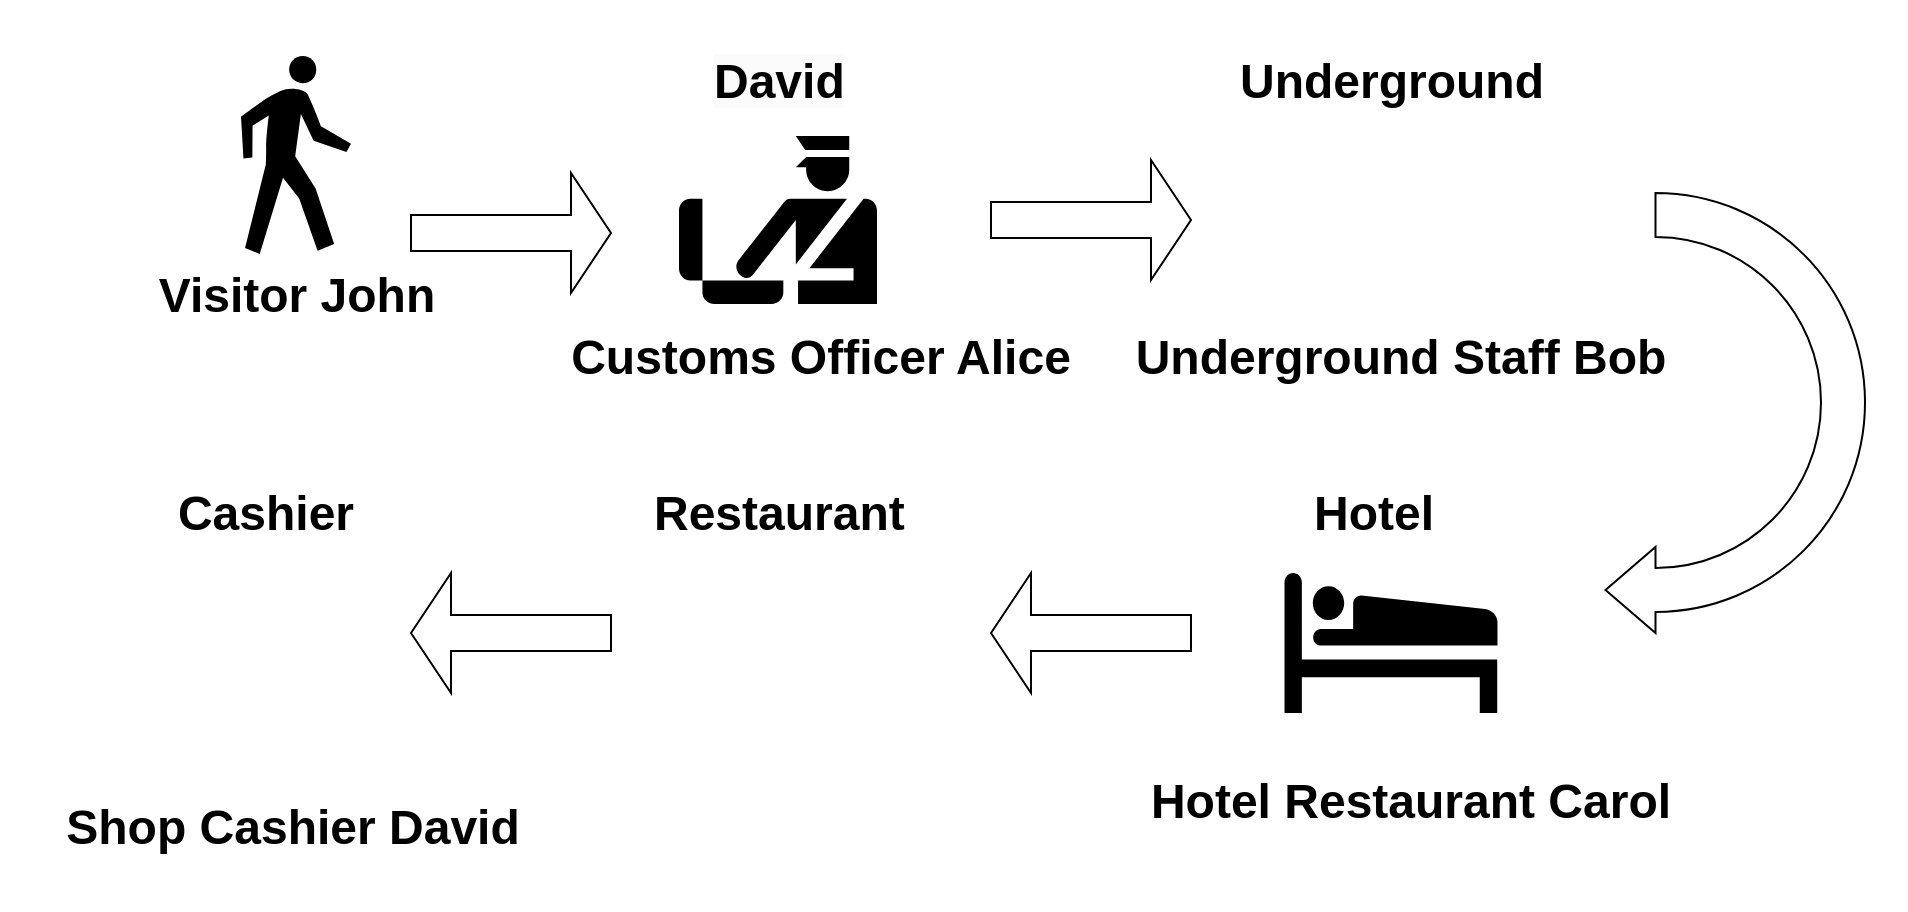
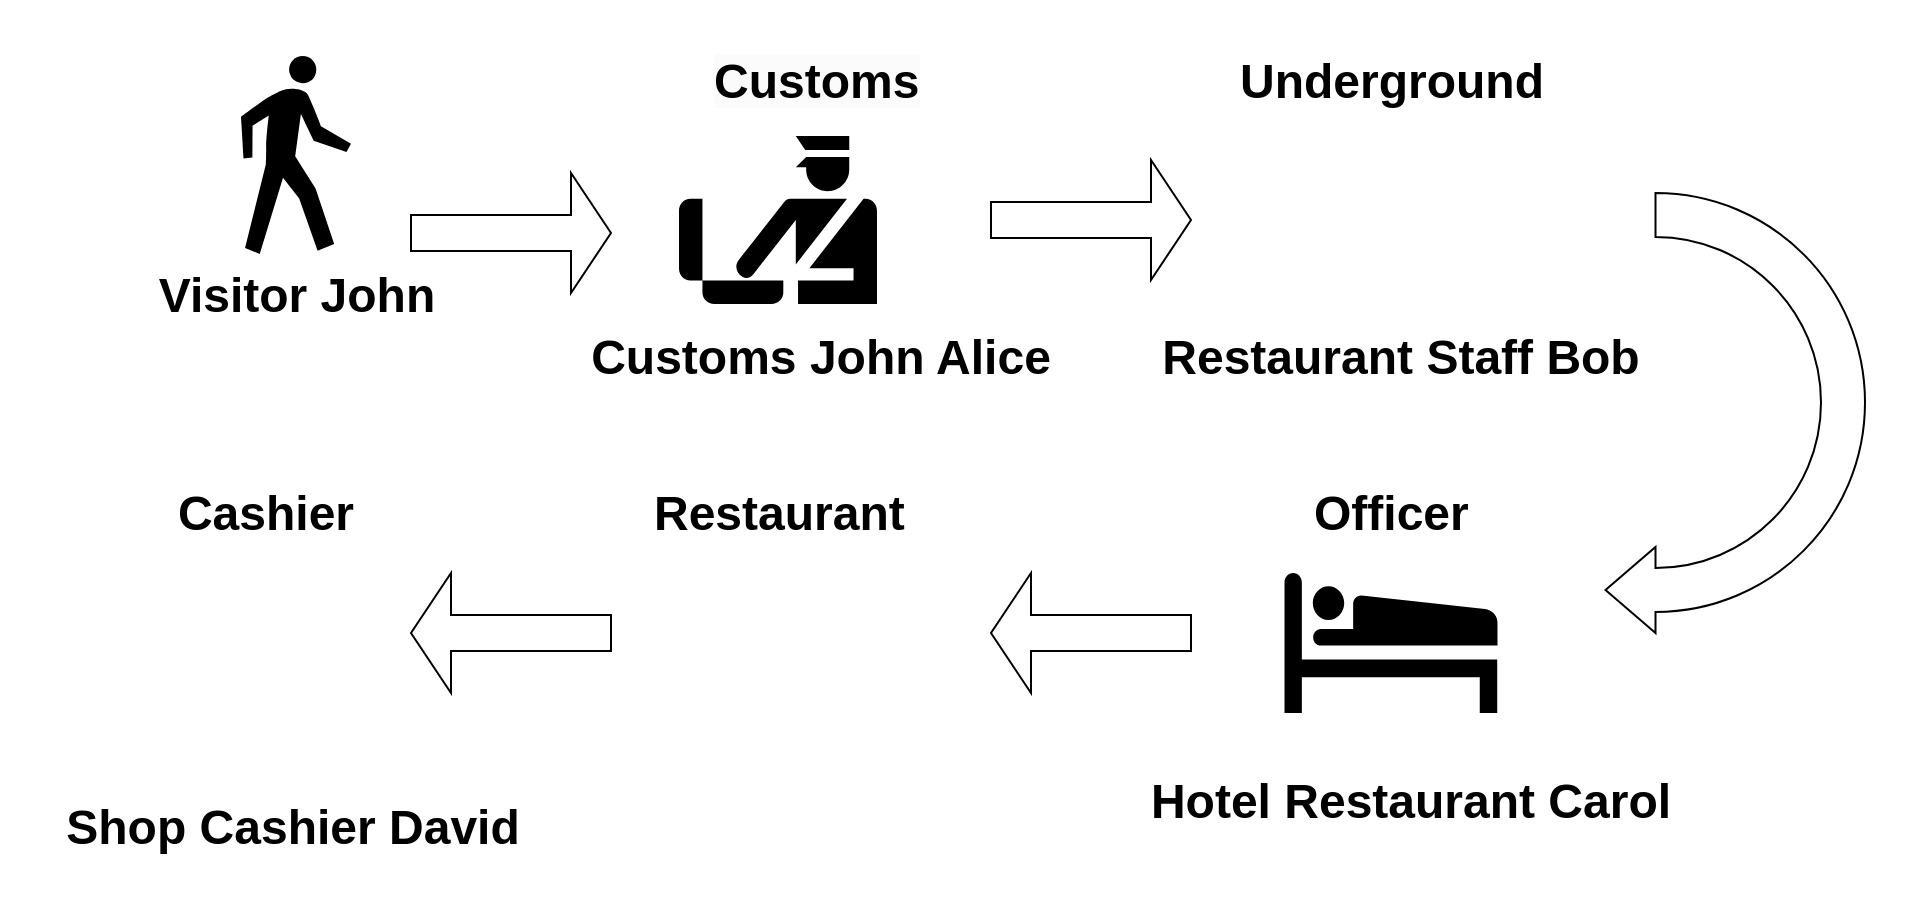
(745, 69) -> (762, 69)
(822, 359) -> (822, 359)
(1402, 359) -> (1402, 359)
(1345, 501) -> (1359, 501)
